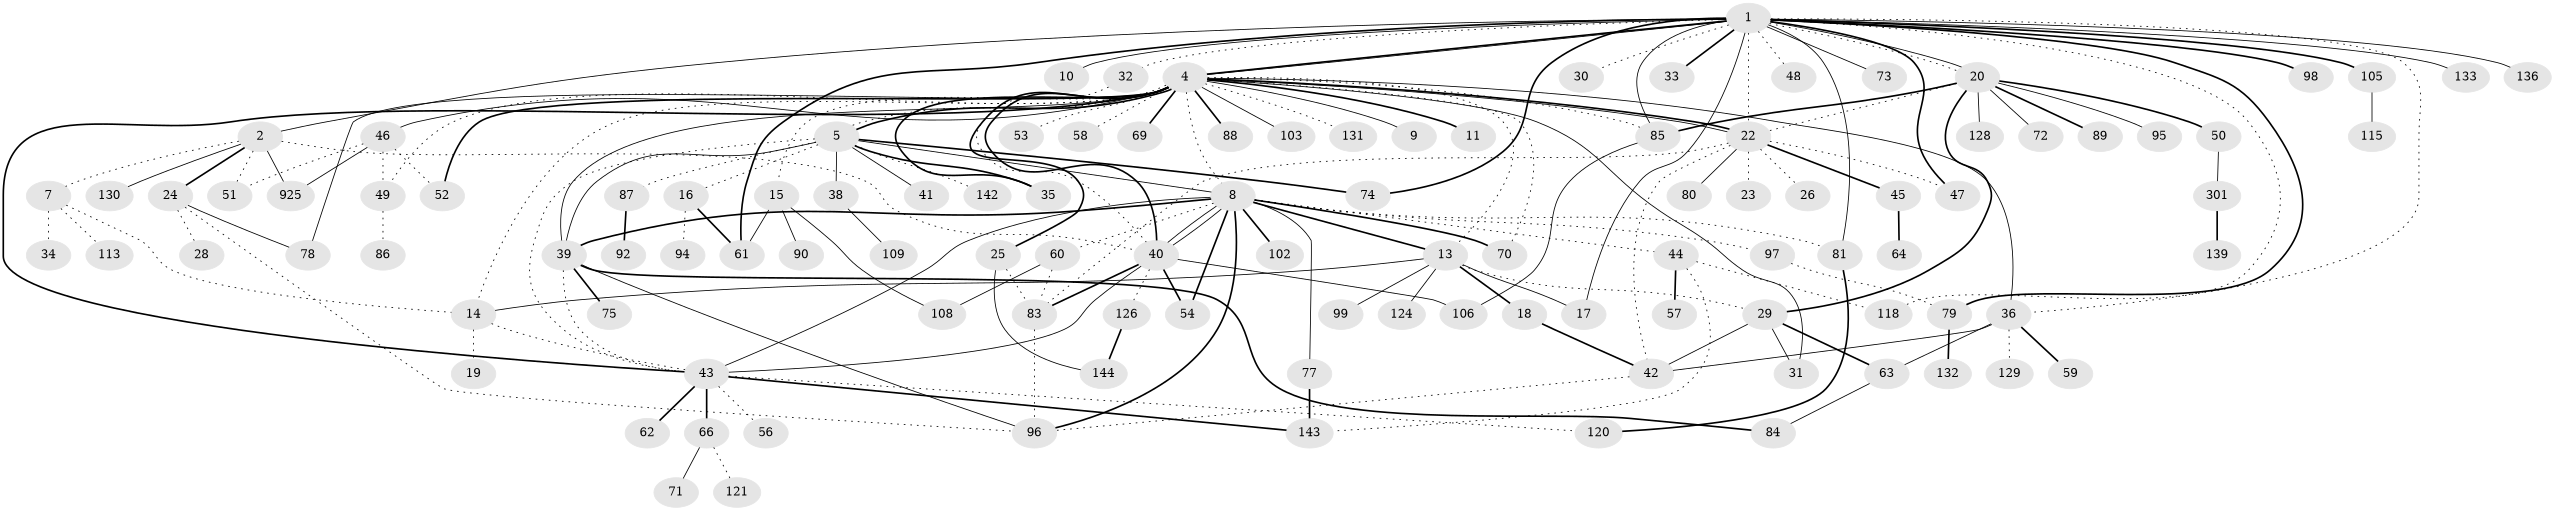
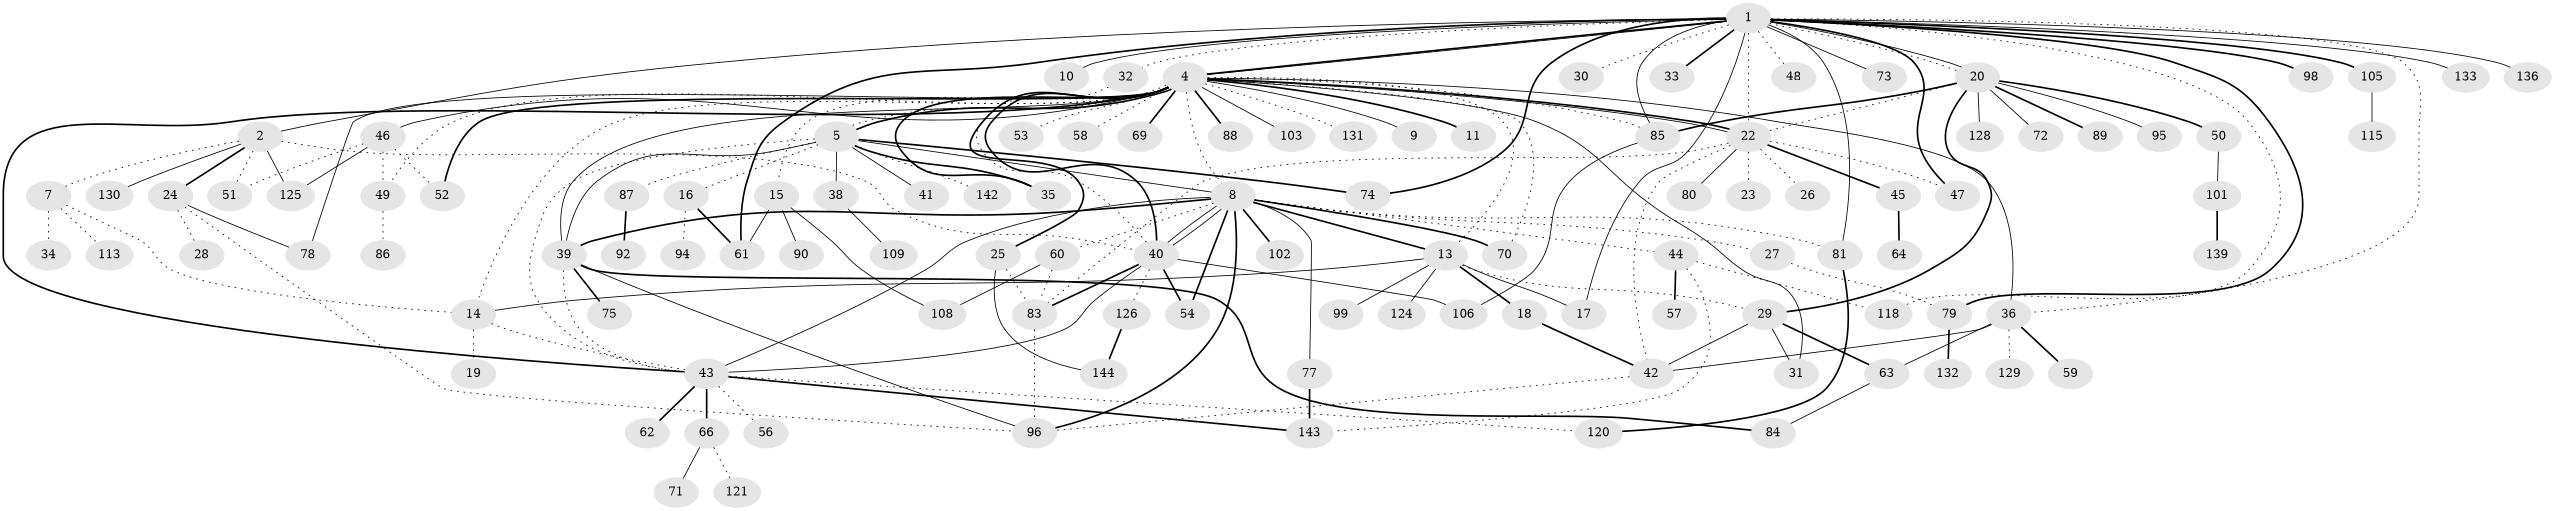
(291, 196) -> (291, 196)
(2217, 196) -> (2217, 196)
(1772, 255) -> (1772, 255)
